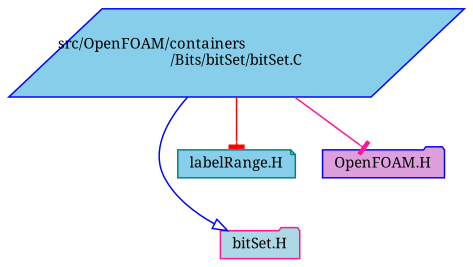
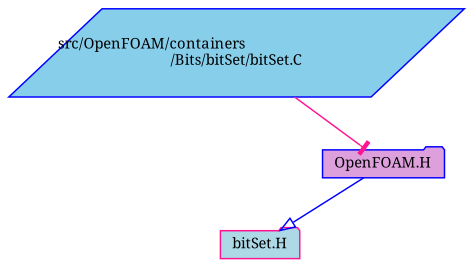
(237, 164) -> none
(161, 168) -> (328, 200)
